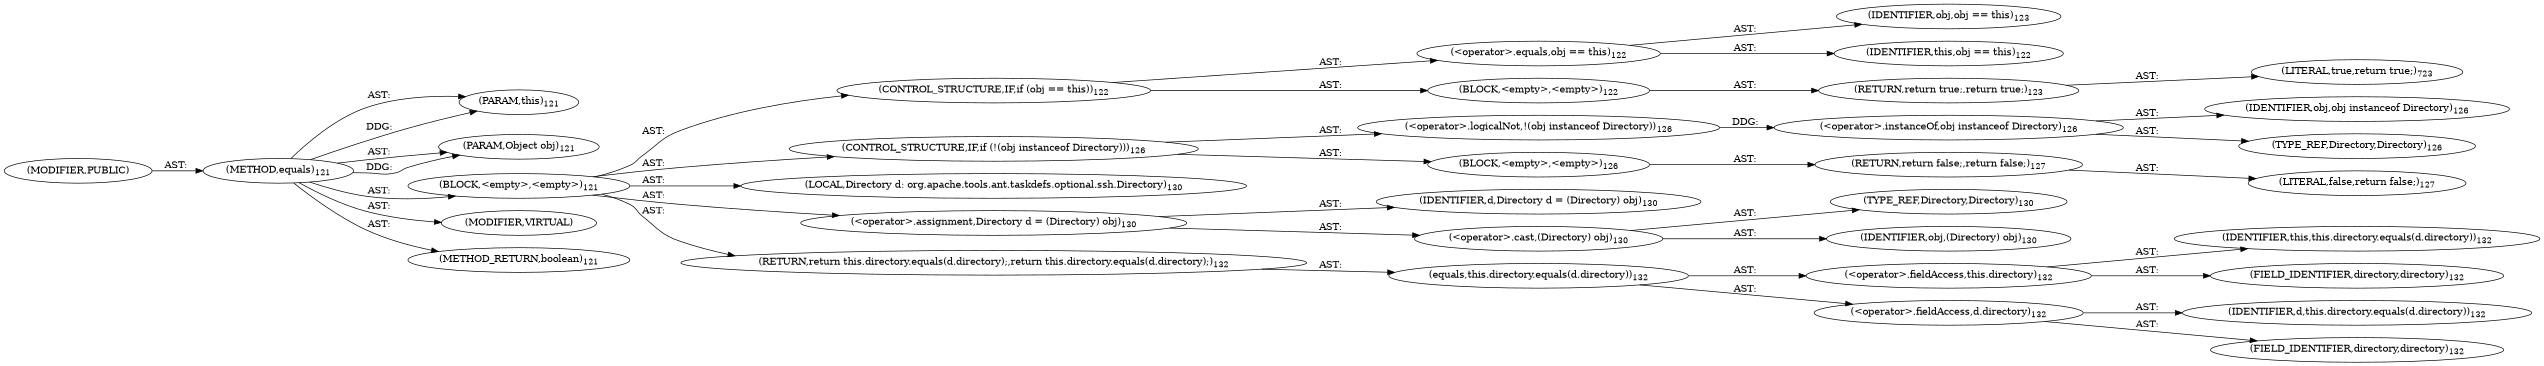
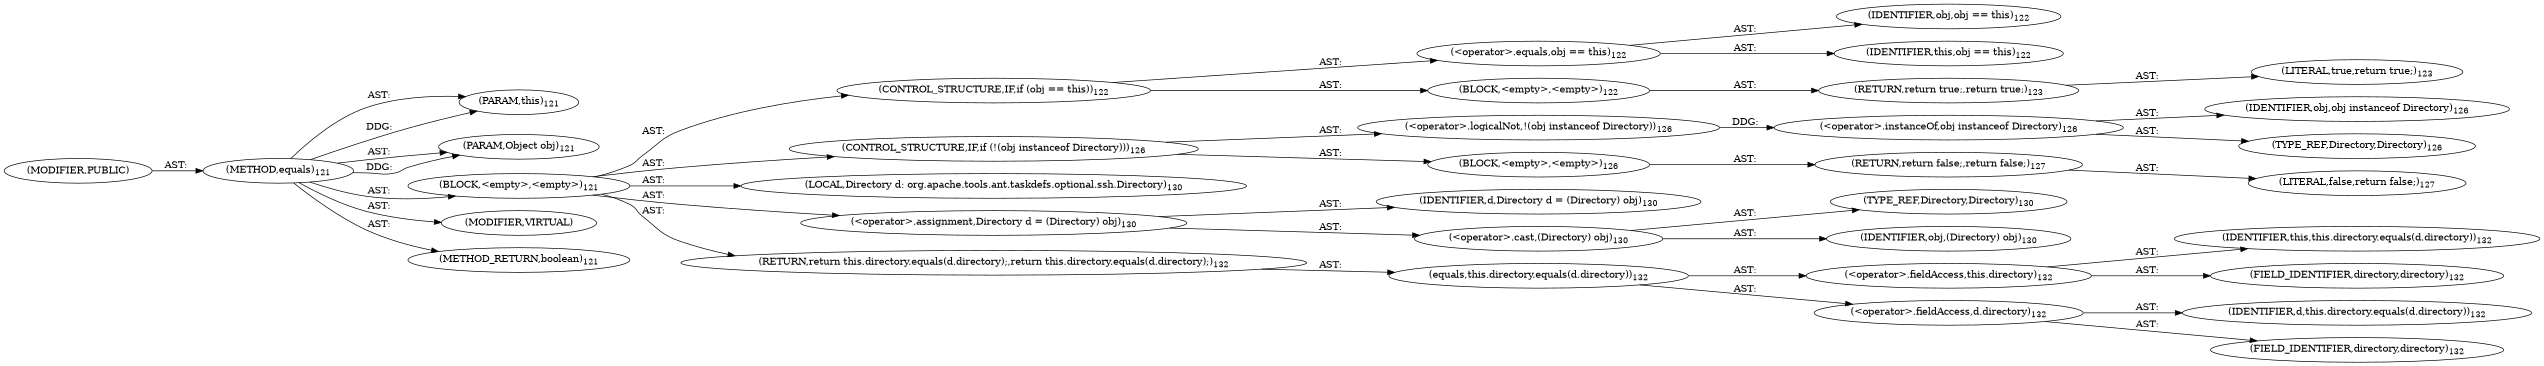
(2022, 15) -> (2022, 15)
(2425, 71) -> (2425, 71)
